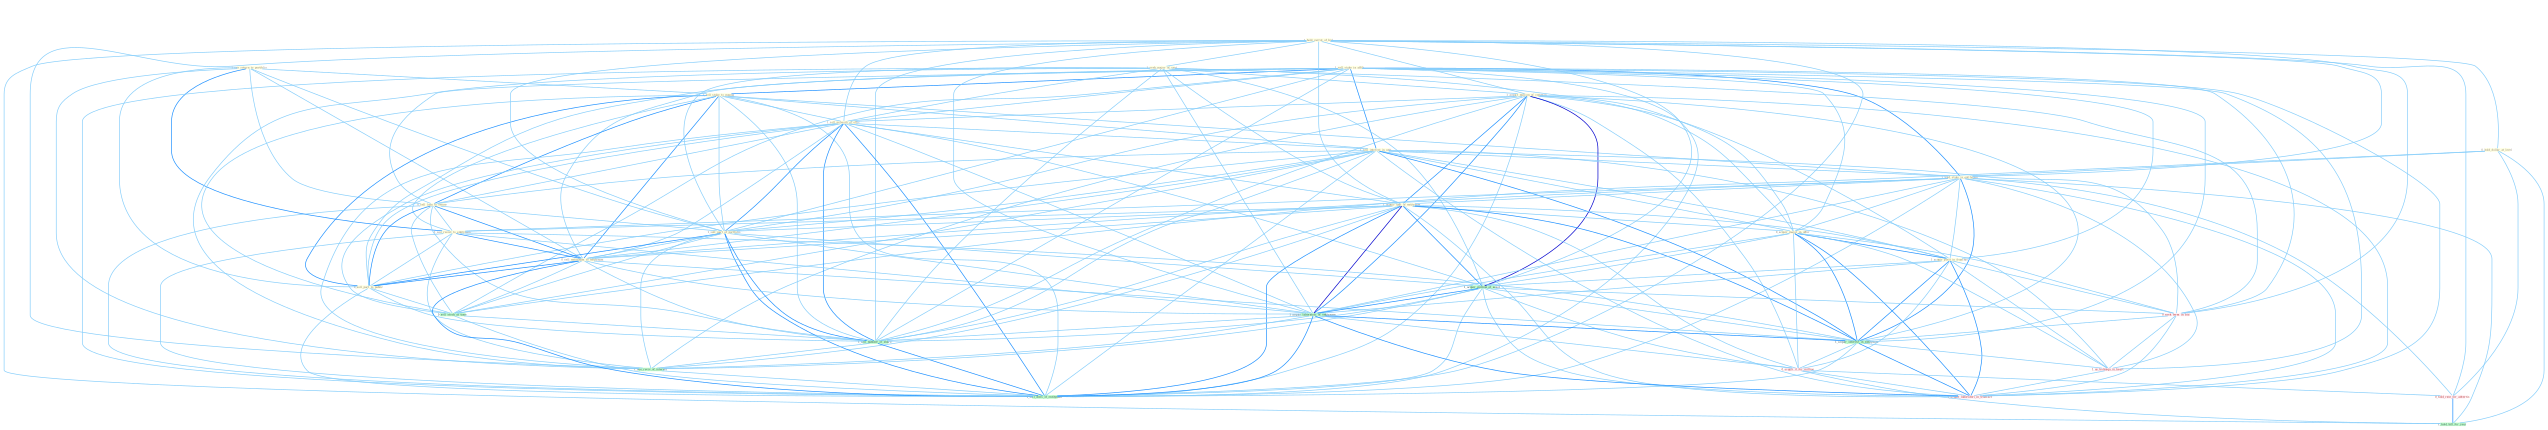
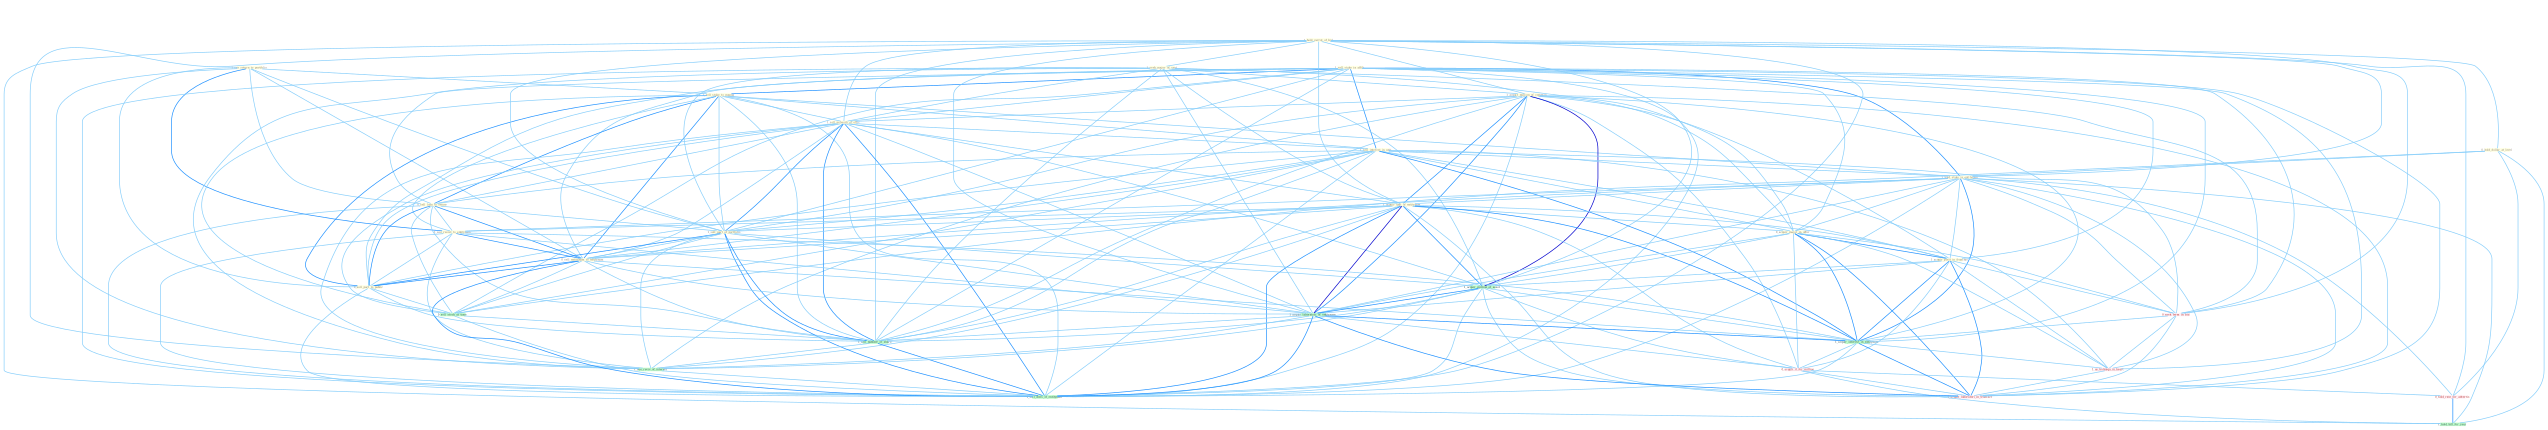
(1830, 301) -> (2070, 221)
(1649, 320) -> none
